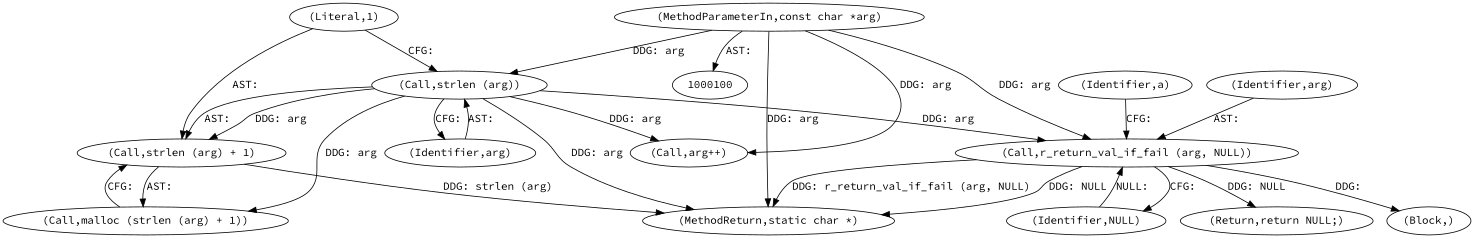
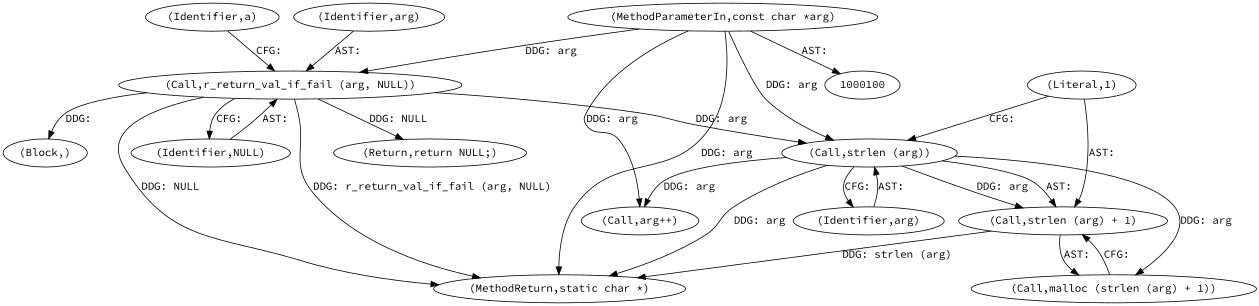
(789, 110) -> (618, 110)
(1135, 187) -> (279, 119)
